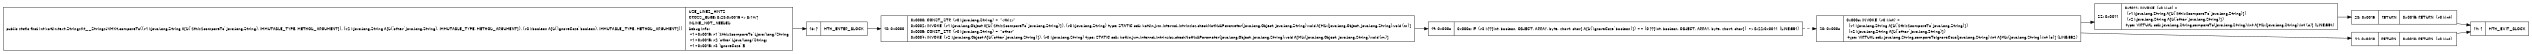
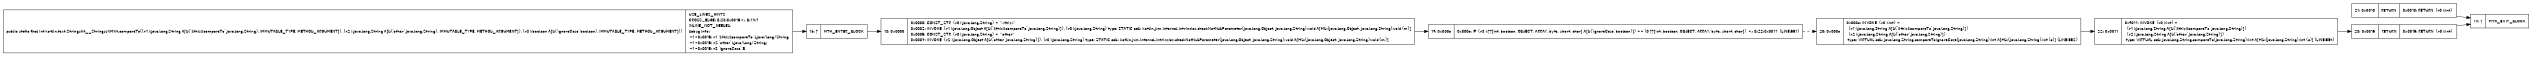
(2214, 36) -> none
